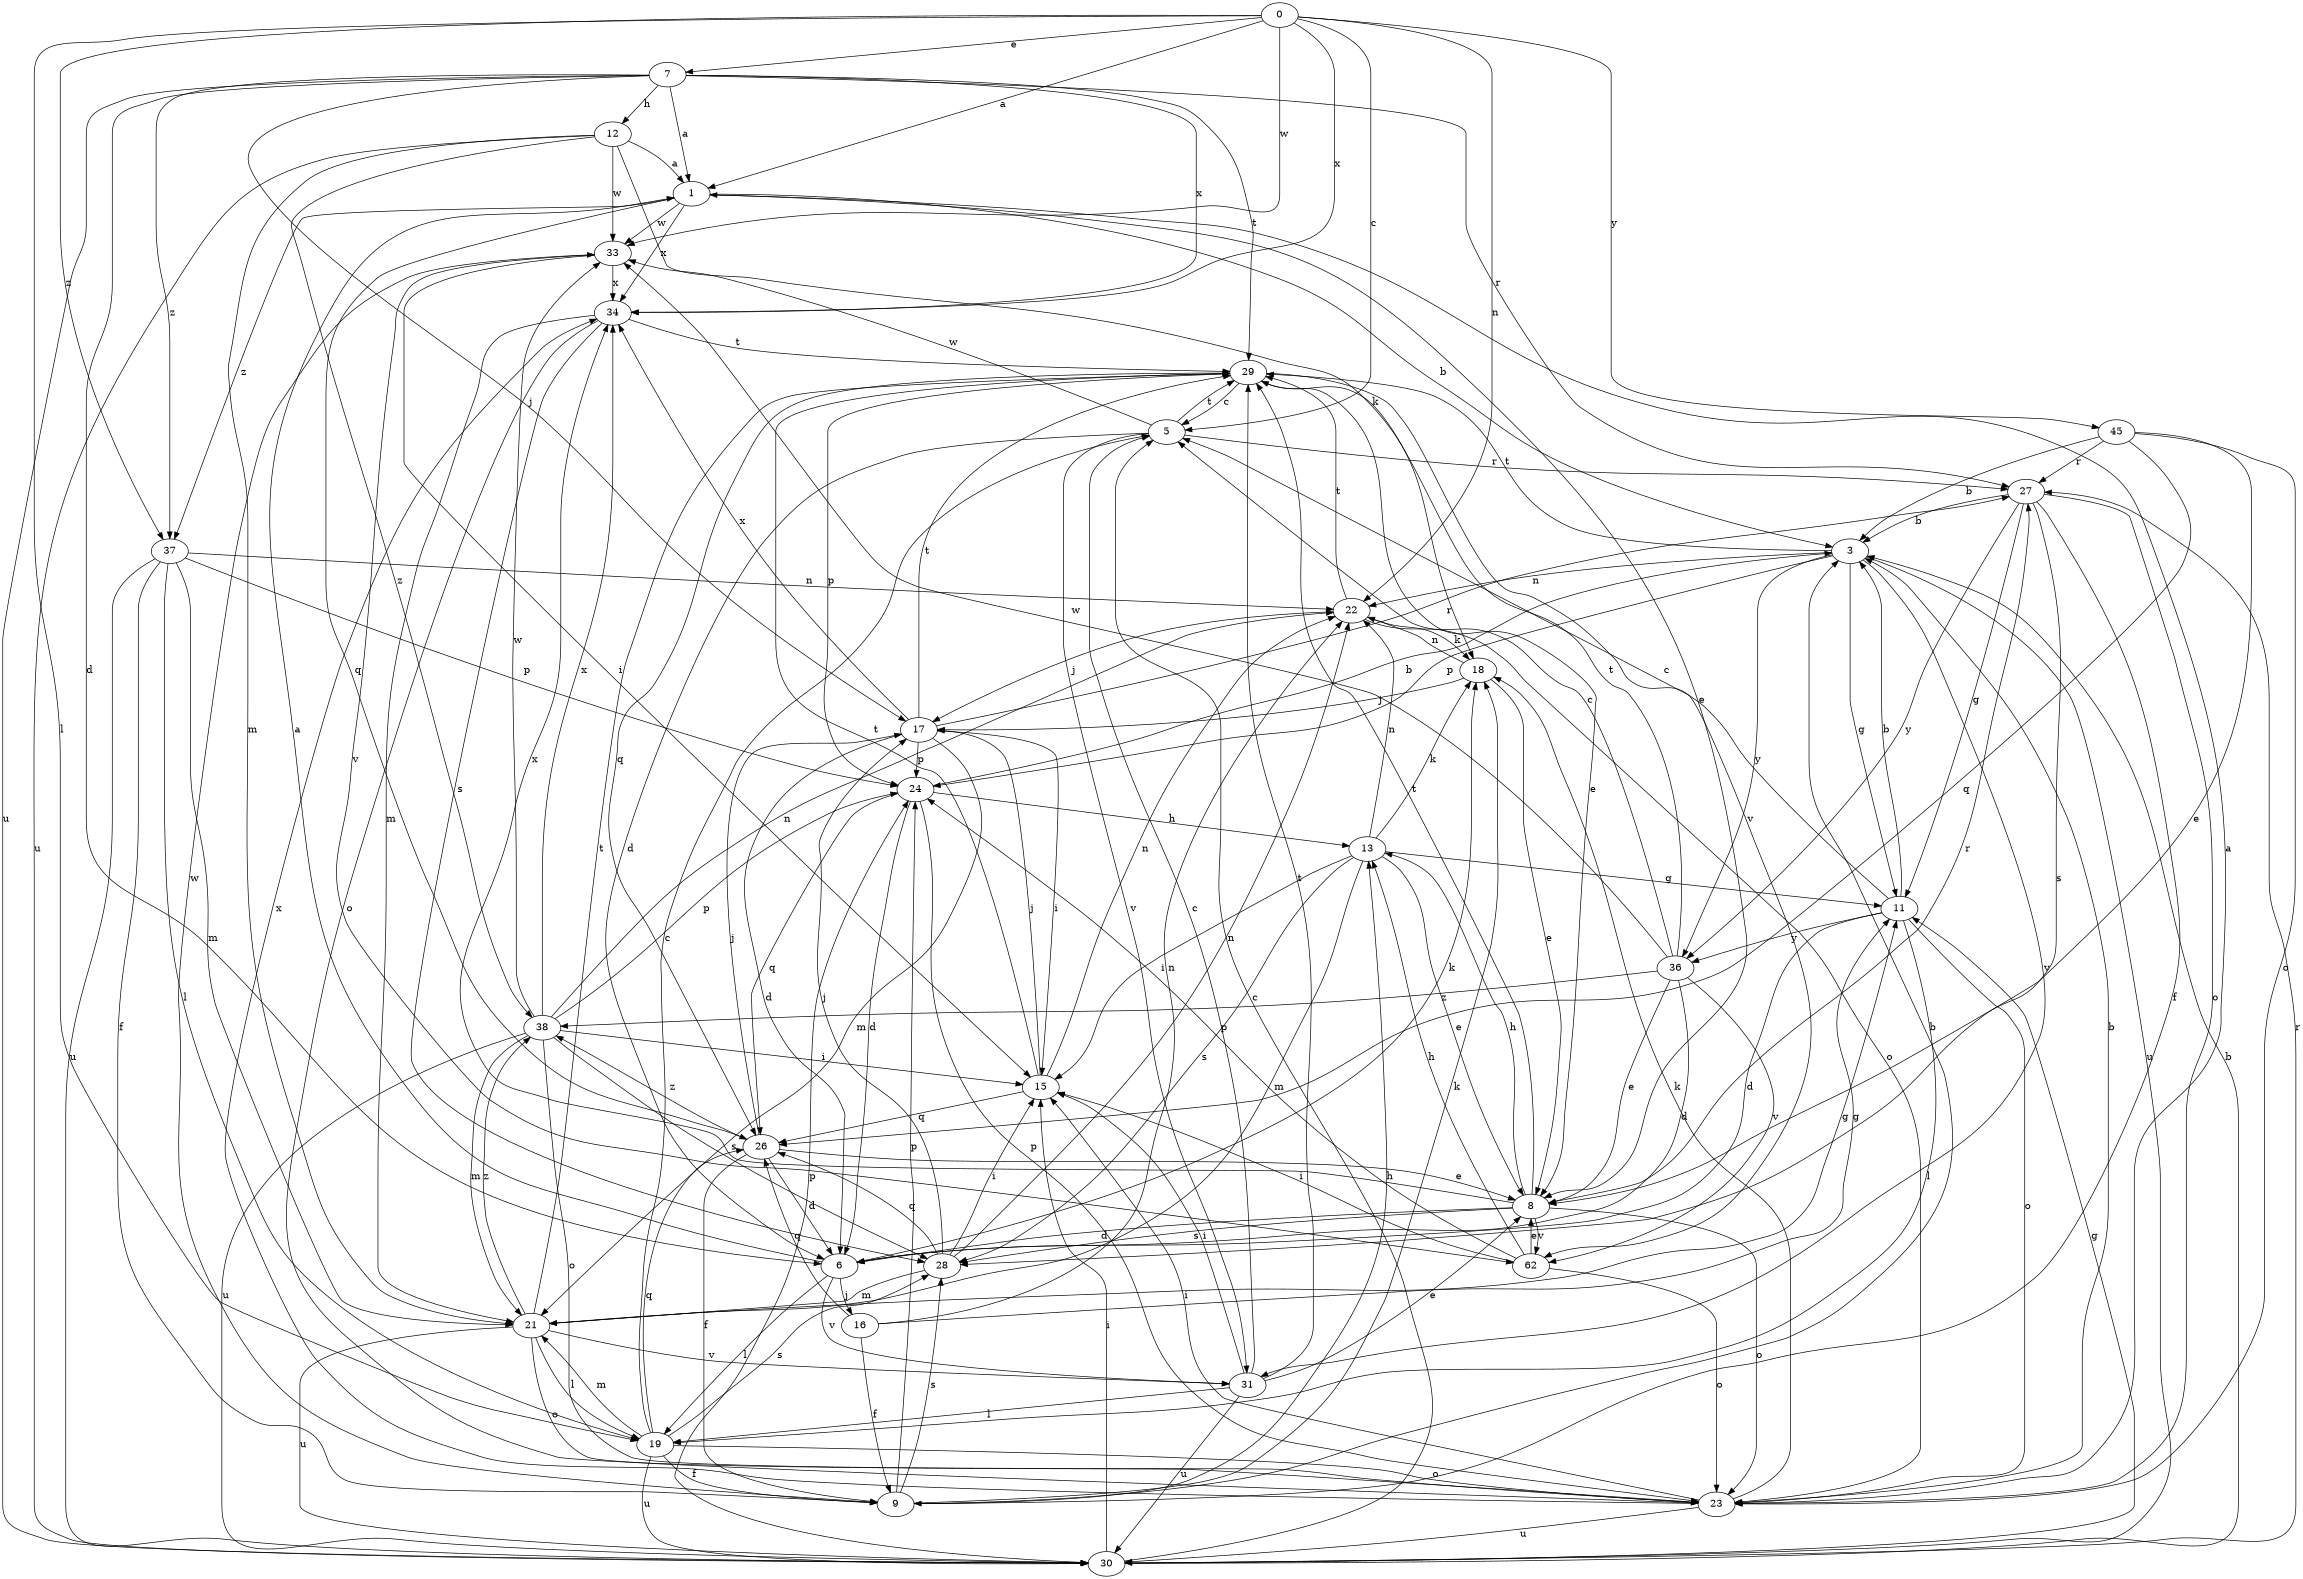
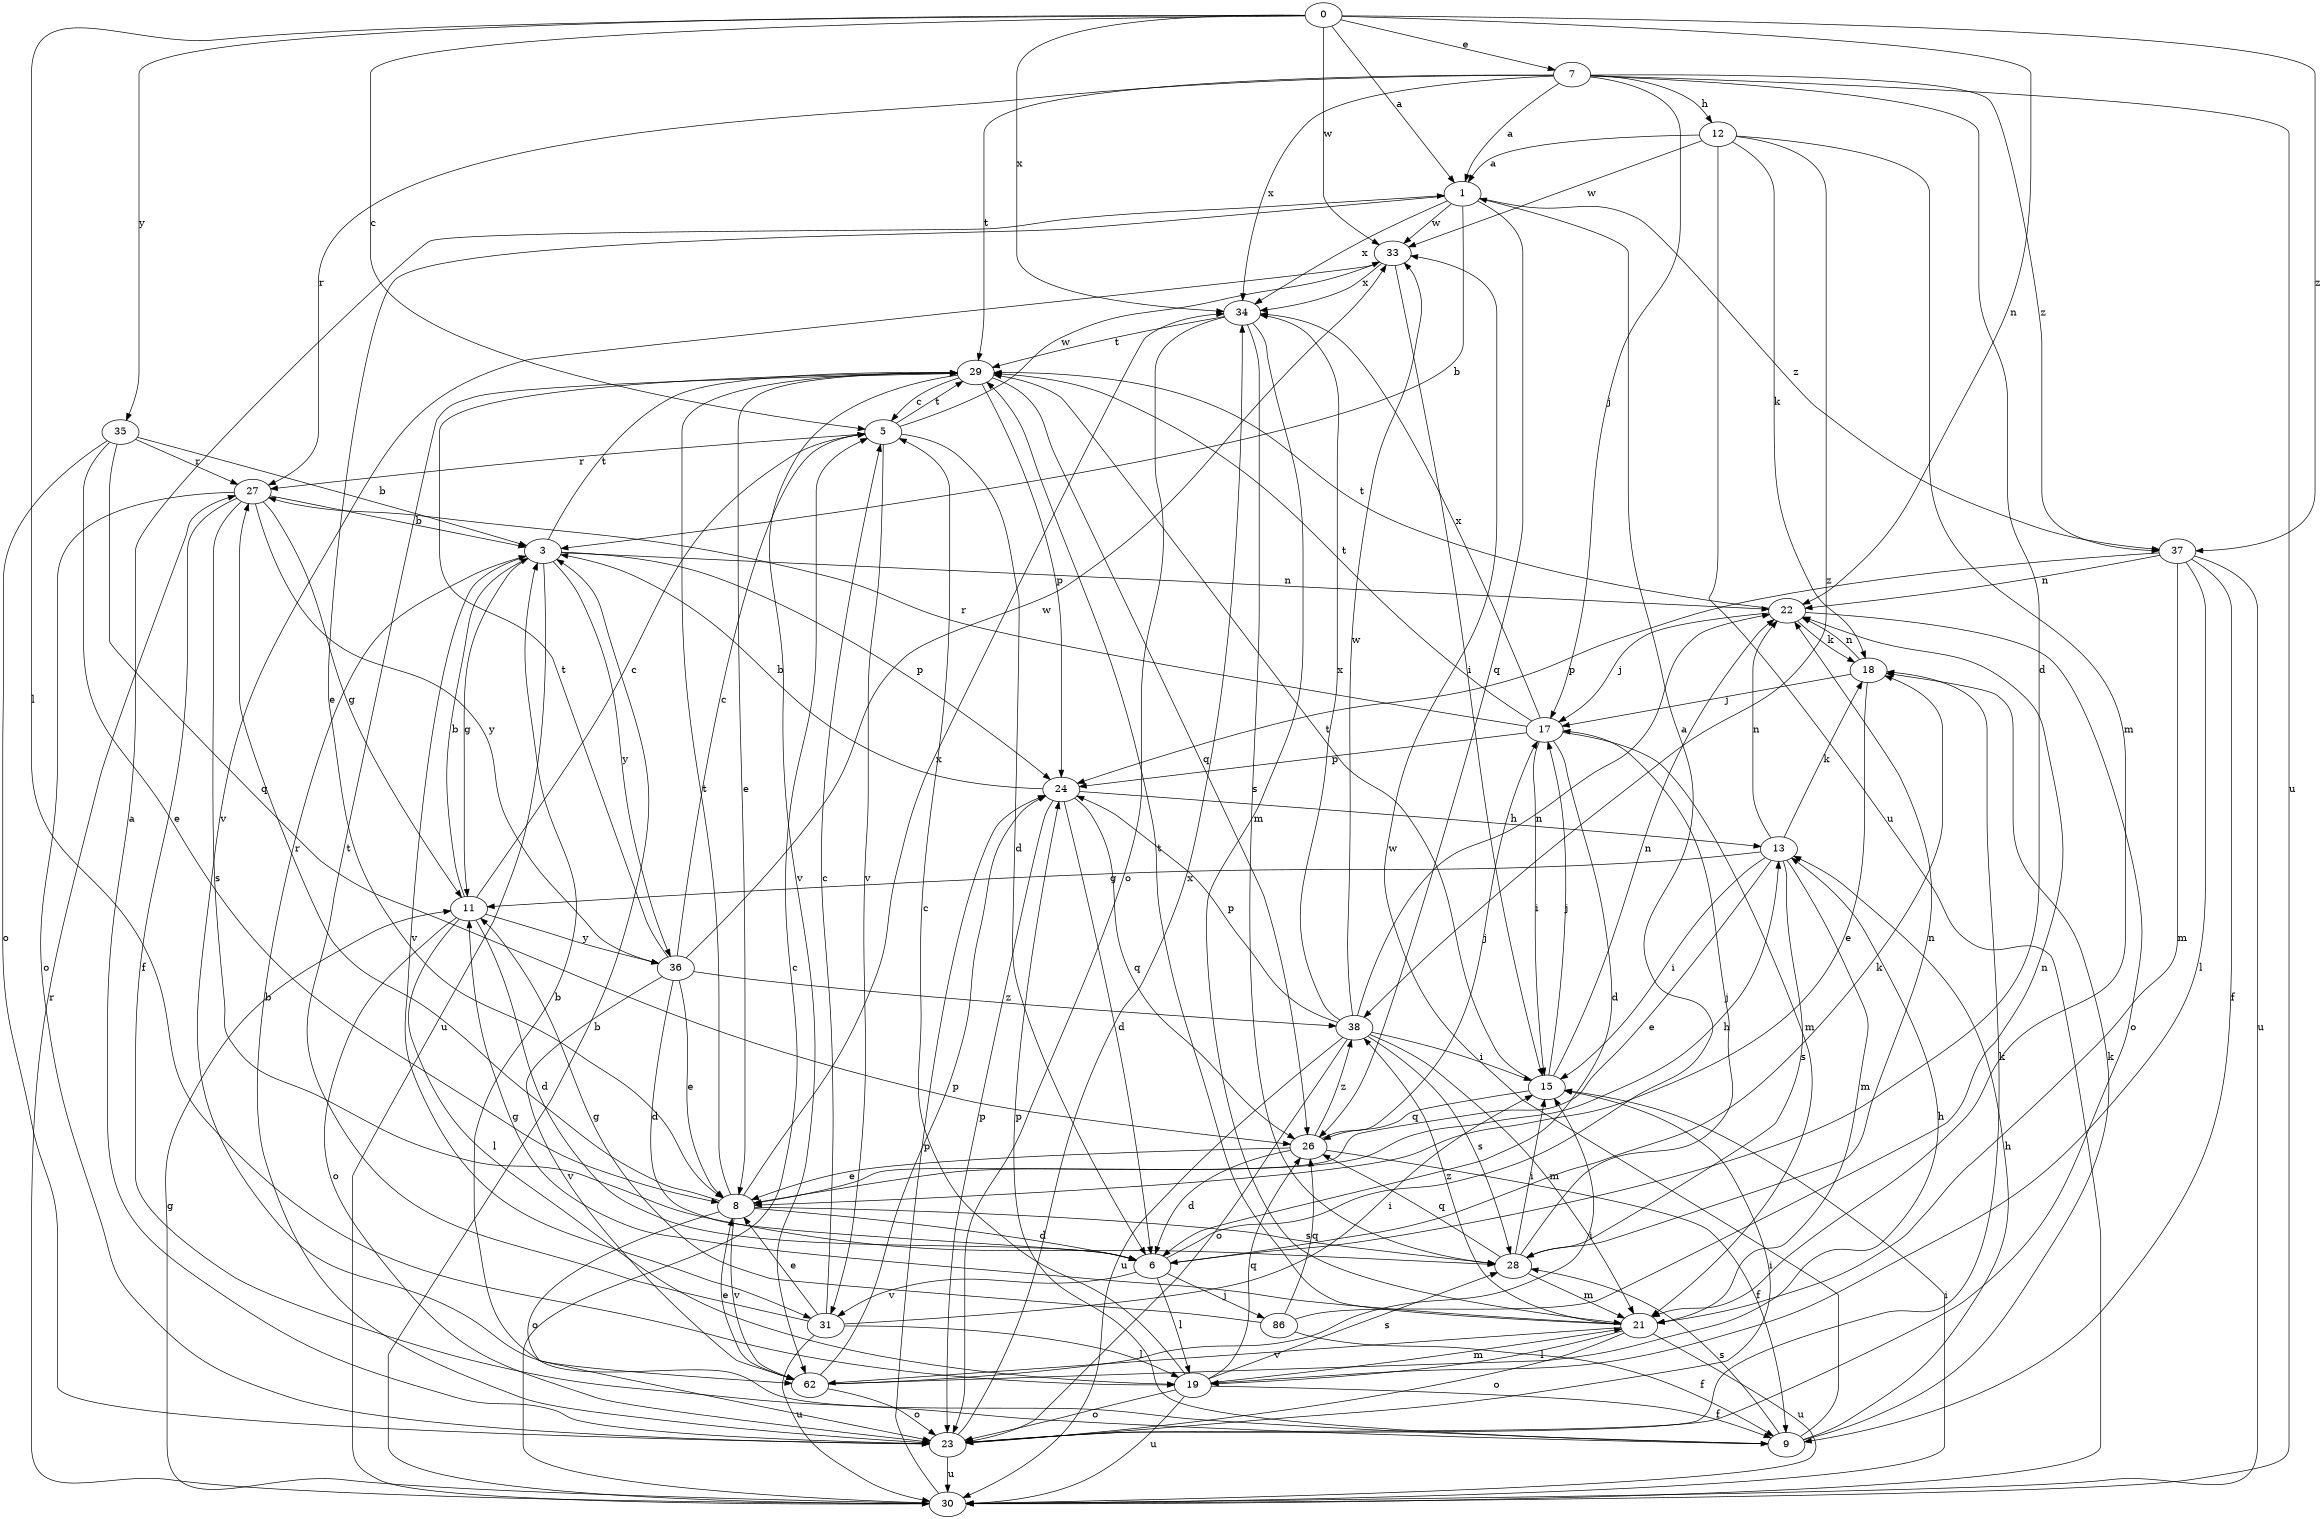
(2116, 432) -> (121, 432)
(860, 1326) -> (1279, 1326)
(884, 1370) -> (1228, 1355)
